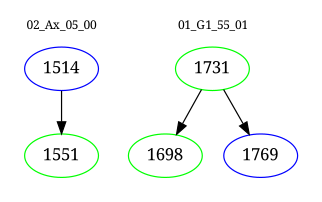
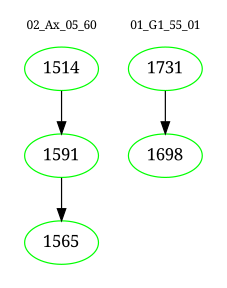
(62, 26) -> (62, 26)
(62, 69) -> (62, 69)
(62, 156) -> (62, 156)
(261, 156) -> none
none -> (62, 243)
